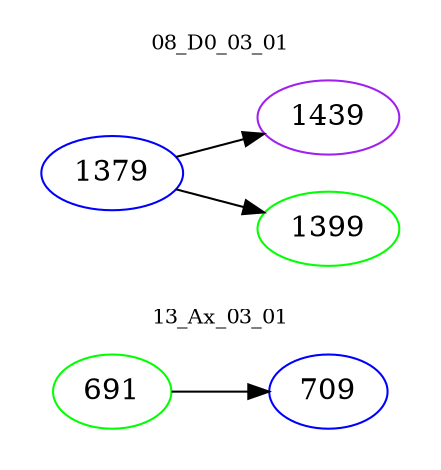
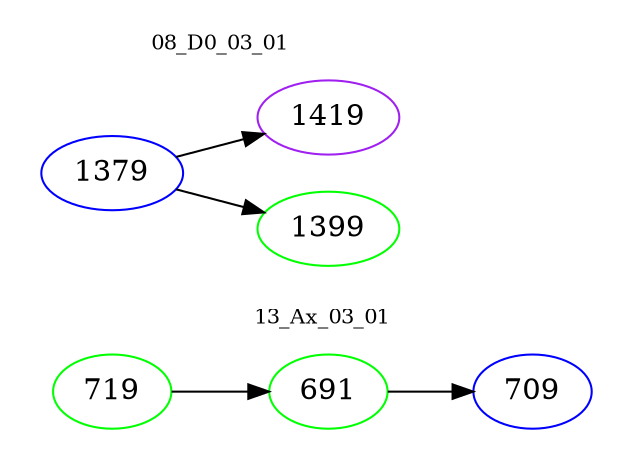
(328, 117) -> (328, 117)
none -> (112, 392)
